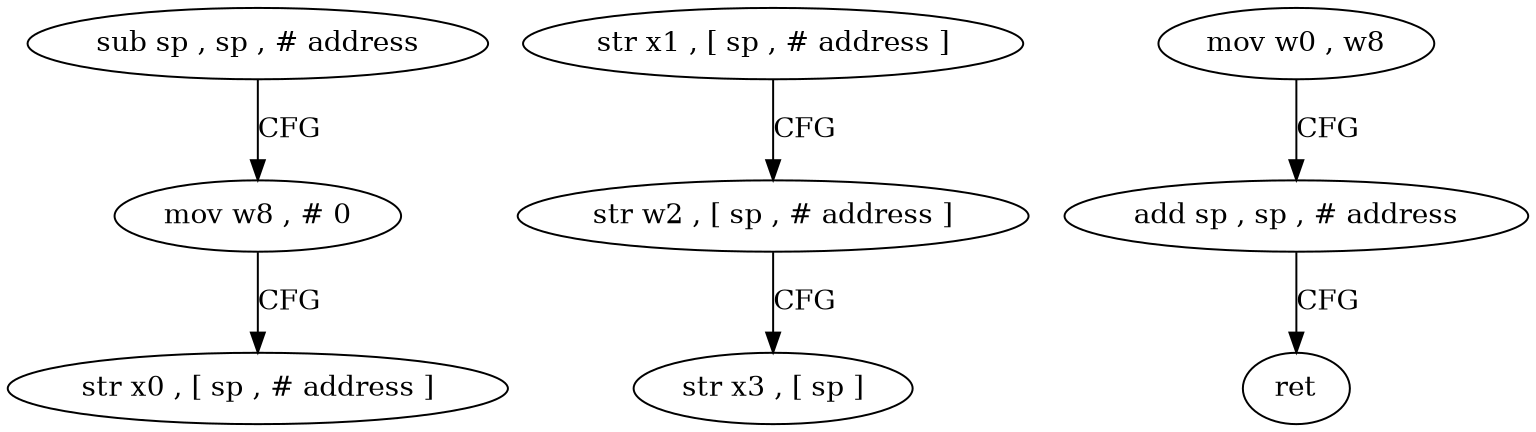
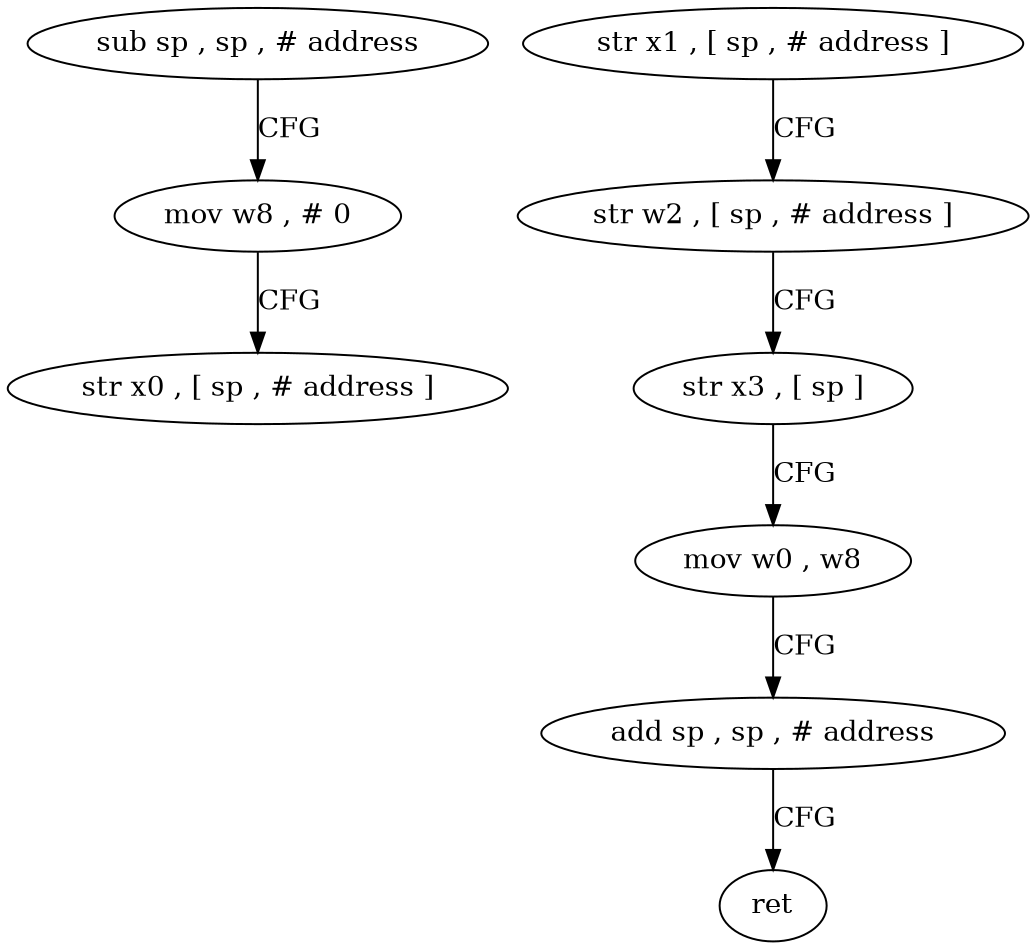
none -> (773, 465)
